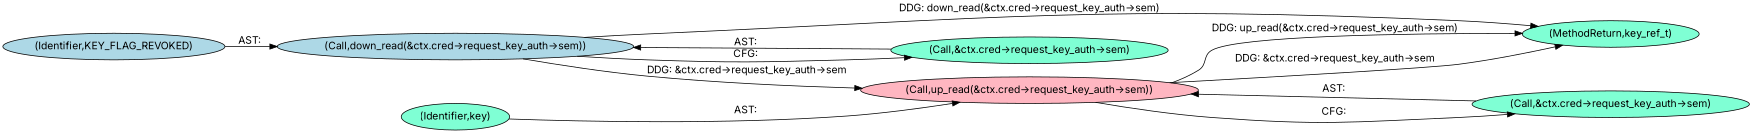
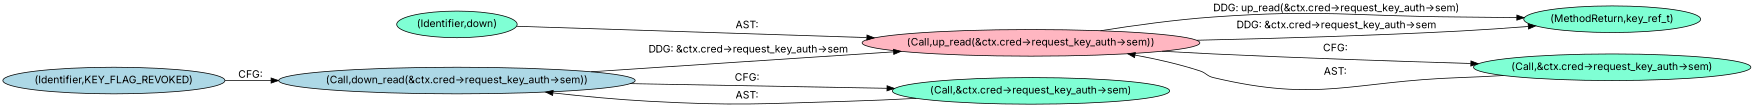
(1057, 15) -> none
(251, 41) -> (252, 75)
(455, 117) -> (457, 24)
